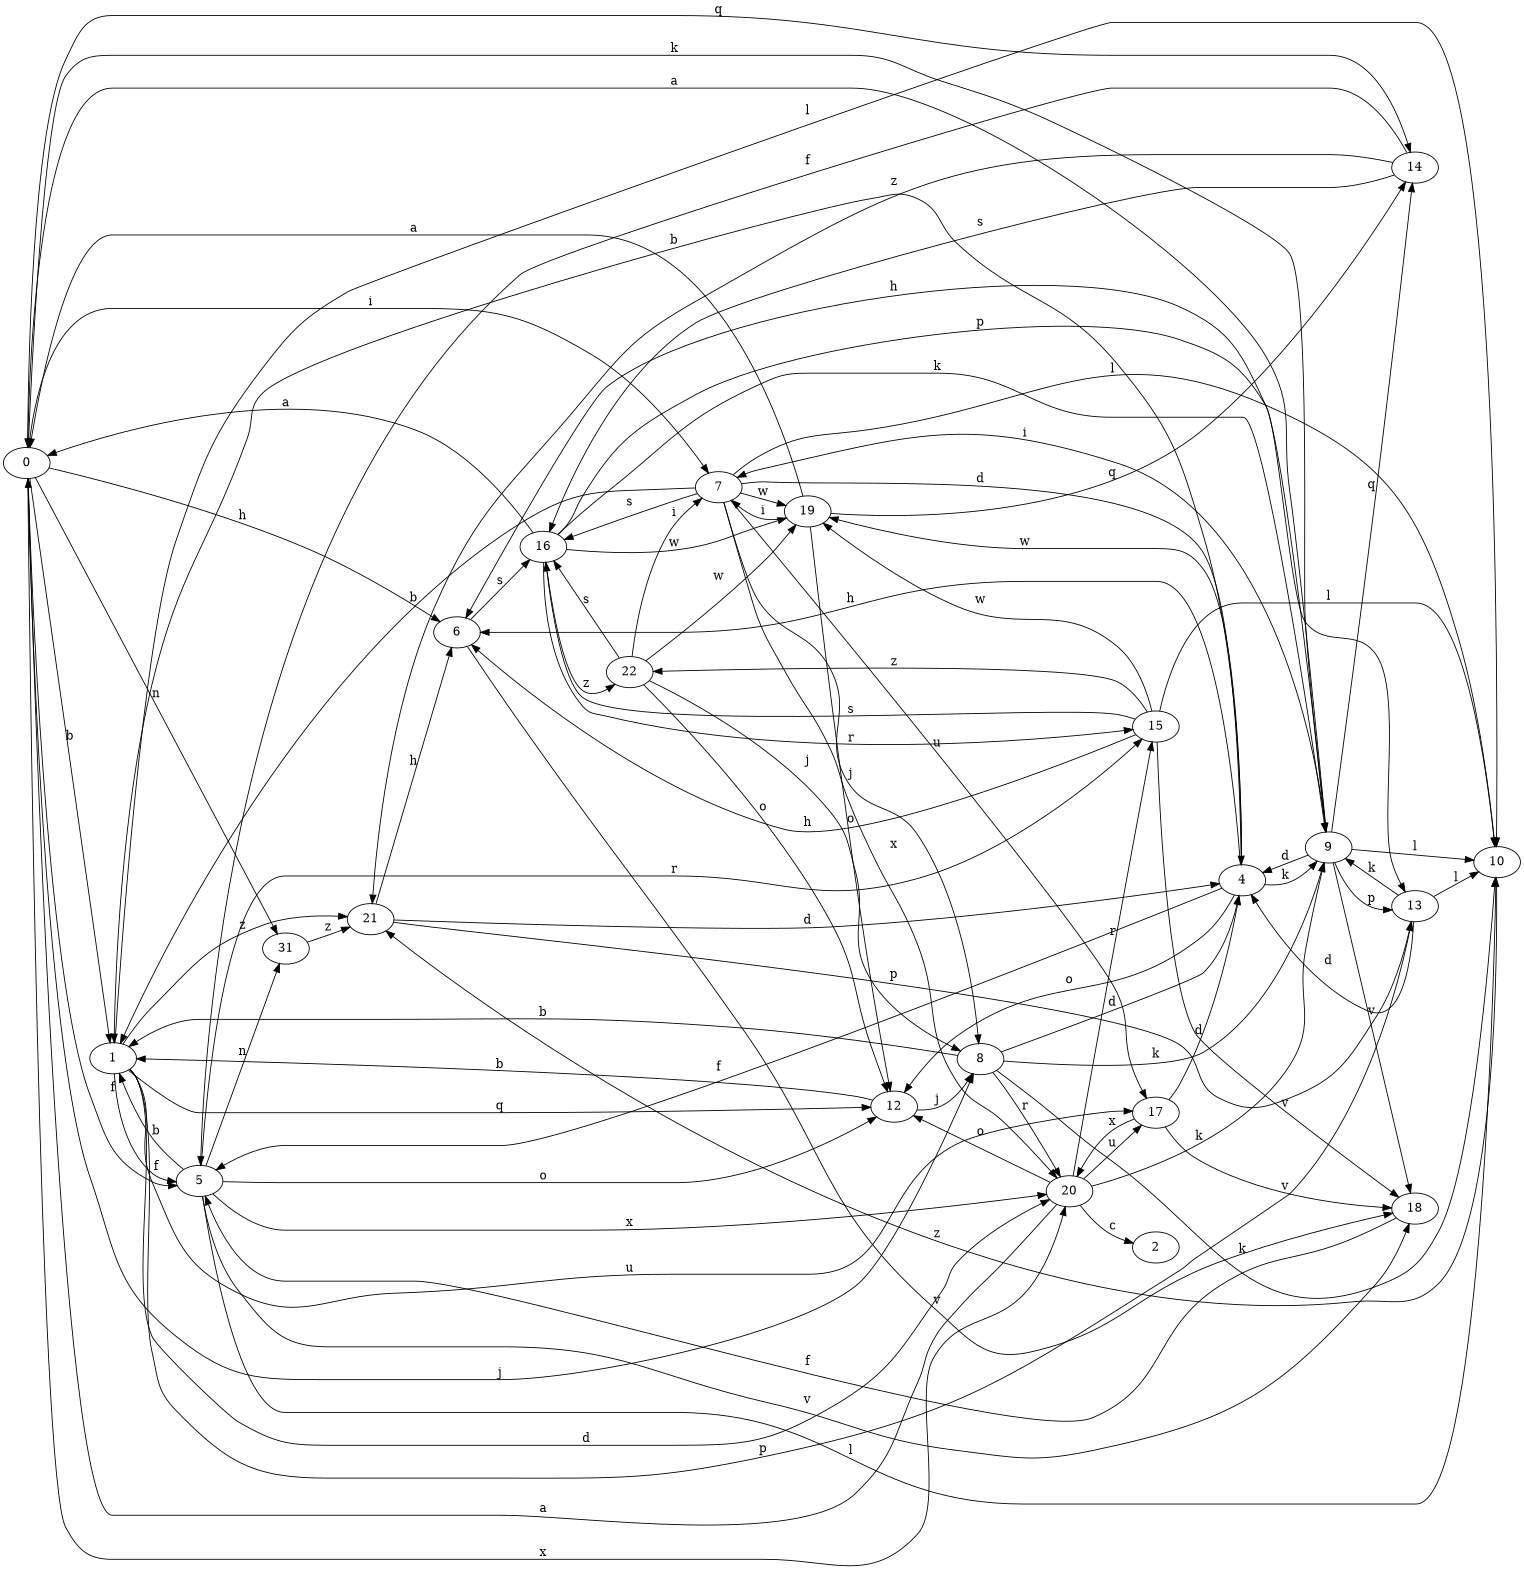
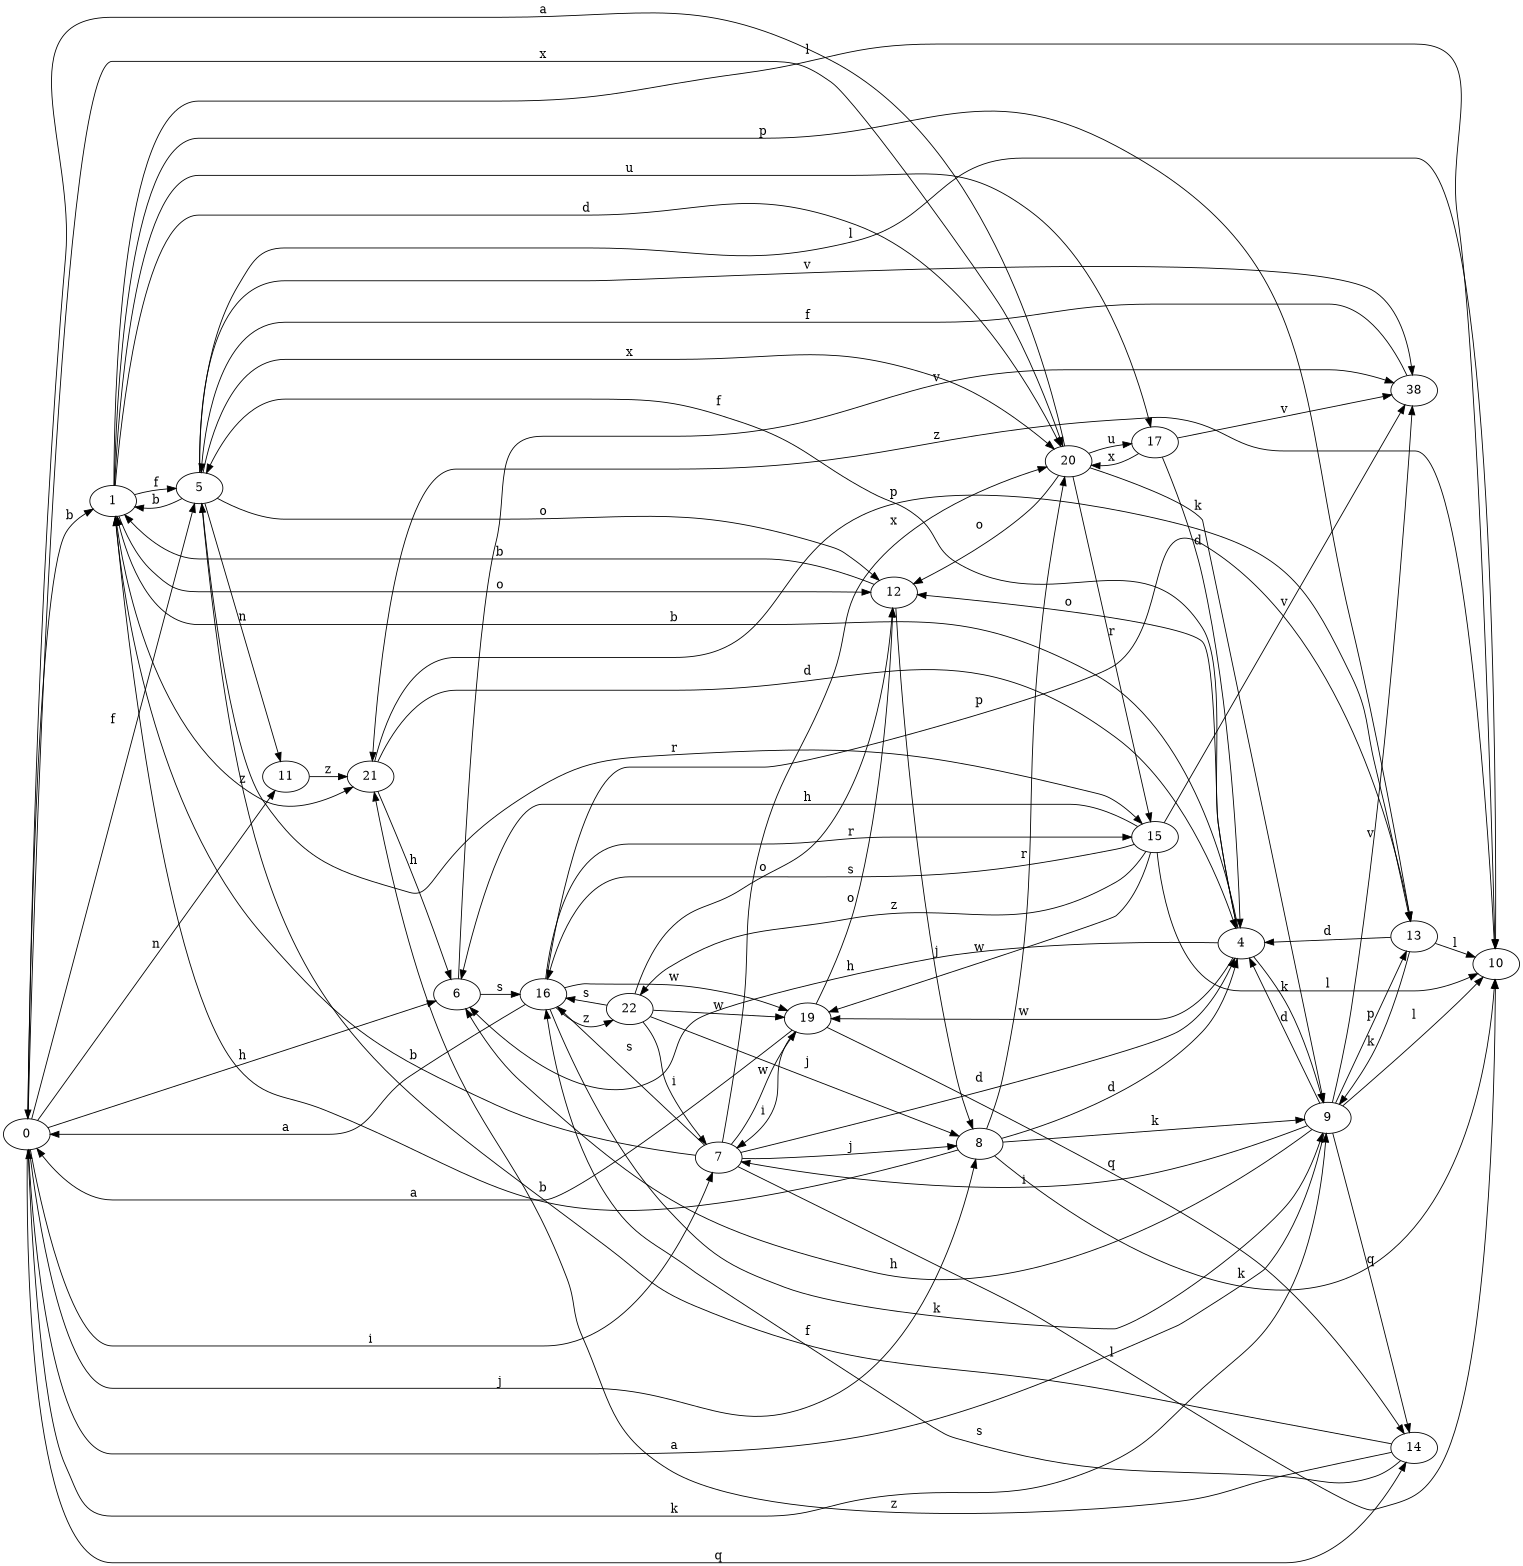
(961, 783) -> none
(286, 949) -> (286, 777)
(500, 1106) -> (500, 585)
(1415, 1209) -> (1414, 390)
(1156, 1247) -> none
